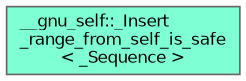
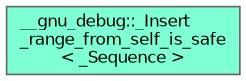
(123, 41) -> (123, 41)
